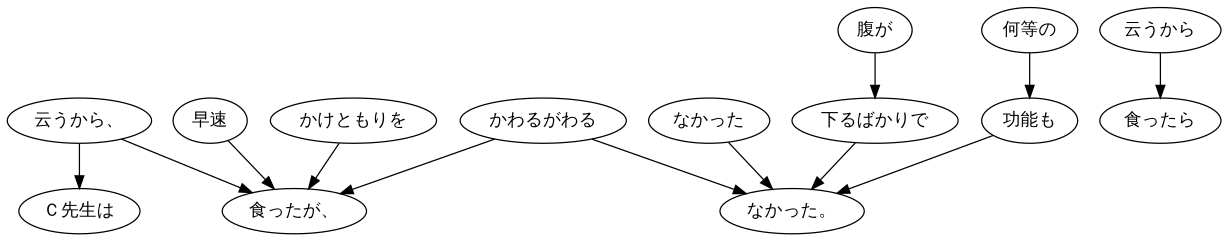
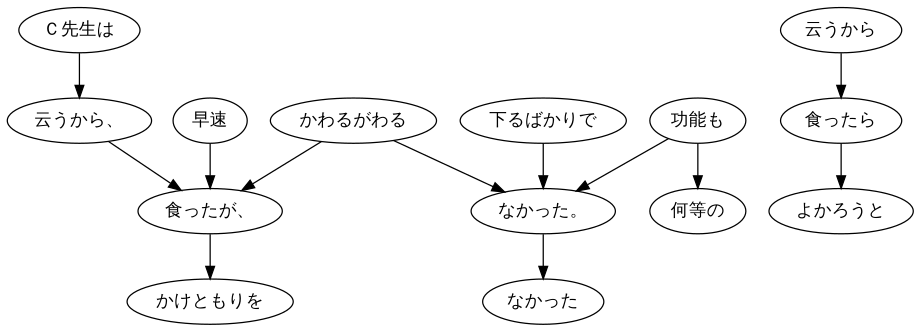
(875, 30) -> none
(1030, 69) -> (698, 160)
(79, 160) -> (79, 69)
(327, 161) -> (210, 250)
(746, 161) -> (543, 250)
none -> (841, 211)
